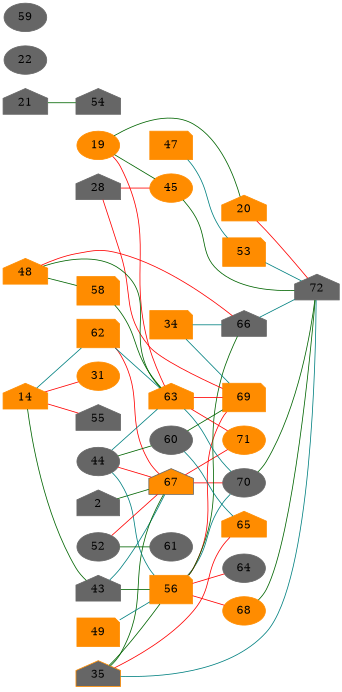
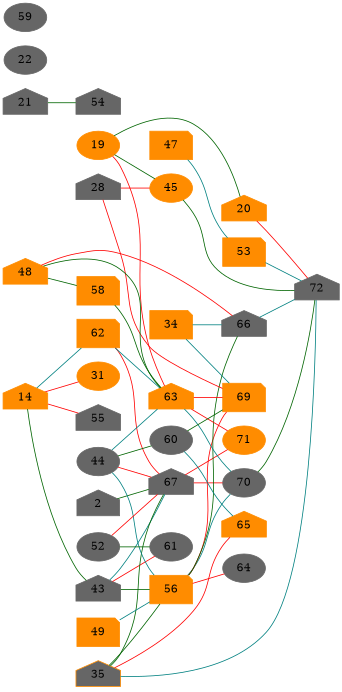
(171, 483) -> (171, 483)
none -> (134, 569)
(244, 611) -> none
